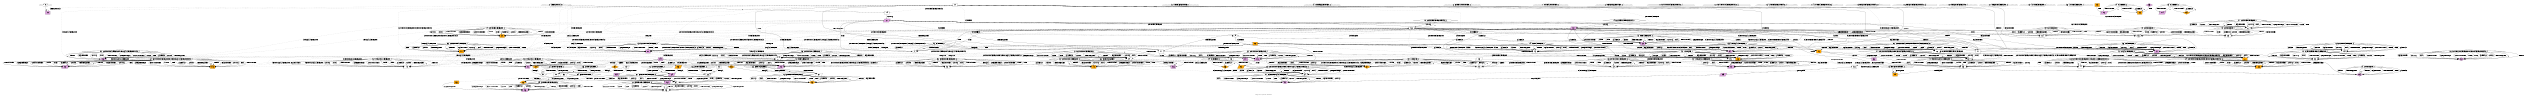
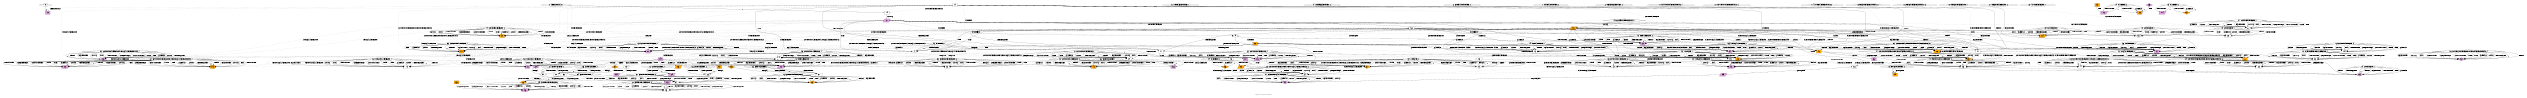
(1777, 5) -> none
(2075, 5) -> none
none -> (1497, 7)
(1436, 21) -> none
none -> (1445, 25)
(1573, 28) -> (1573, 28)
(1084, 30) -> (886, 63)
(1727, 31) -> none
(2043, 36) -> (2043, 36)
(1243, 42) -> (1246, 40)
(1937, 51) -> (1937, 51)
(924, 57) -> none
(323, 58) -> none
(1968, 59) -> (1968, 59)
(536, 67) -> (536, 67)
(719, 67) -> (719, 67)
(2259, 67) -> (2259, 67)
(677, 71) -> none
(1929, 71) -> (2161, 71)
(1639, 72) -> (1456, 72)
(476, 89) -> (457, 87)
